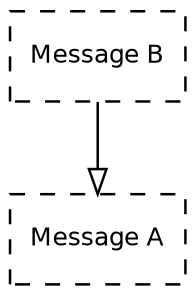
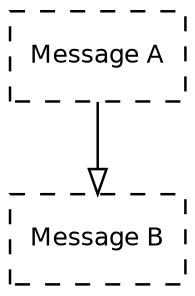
(98, 135) -> (98, 135)
